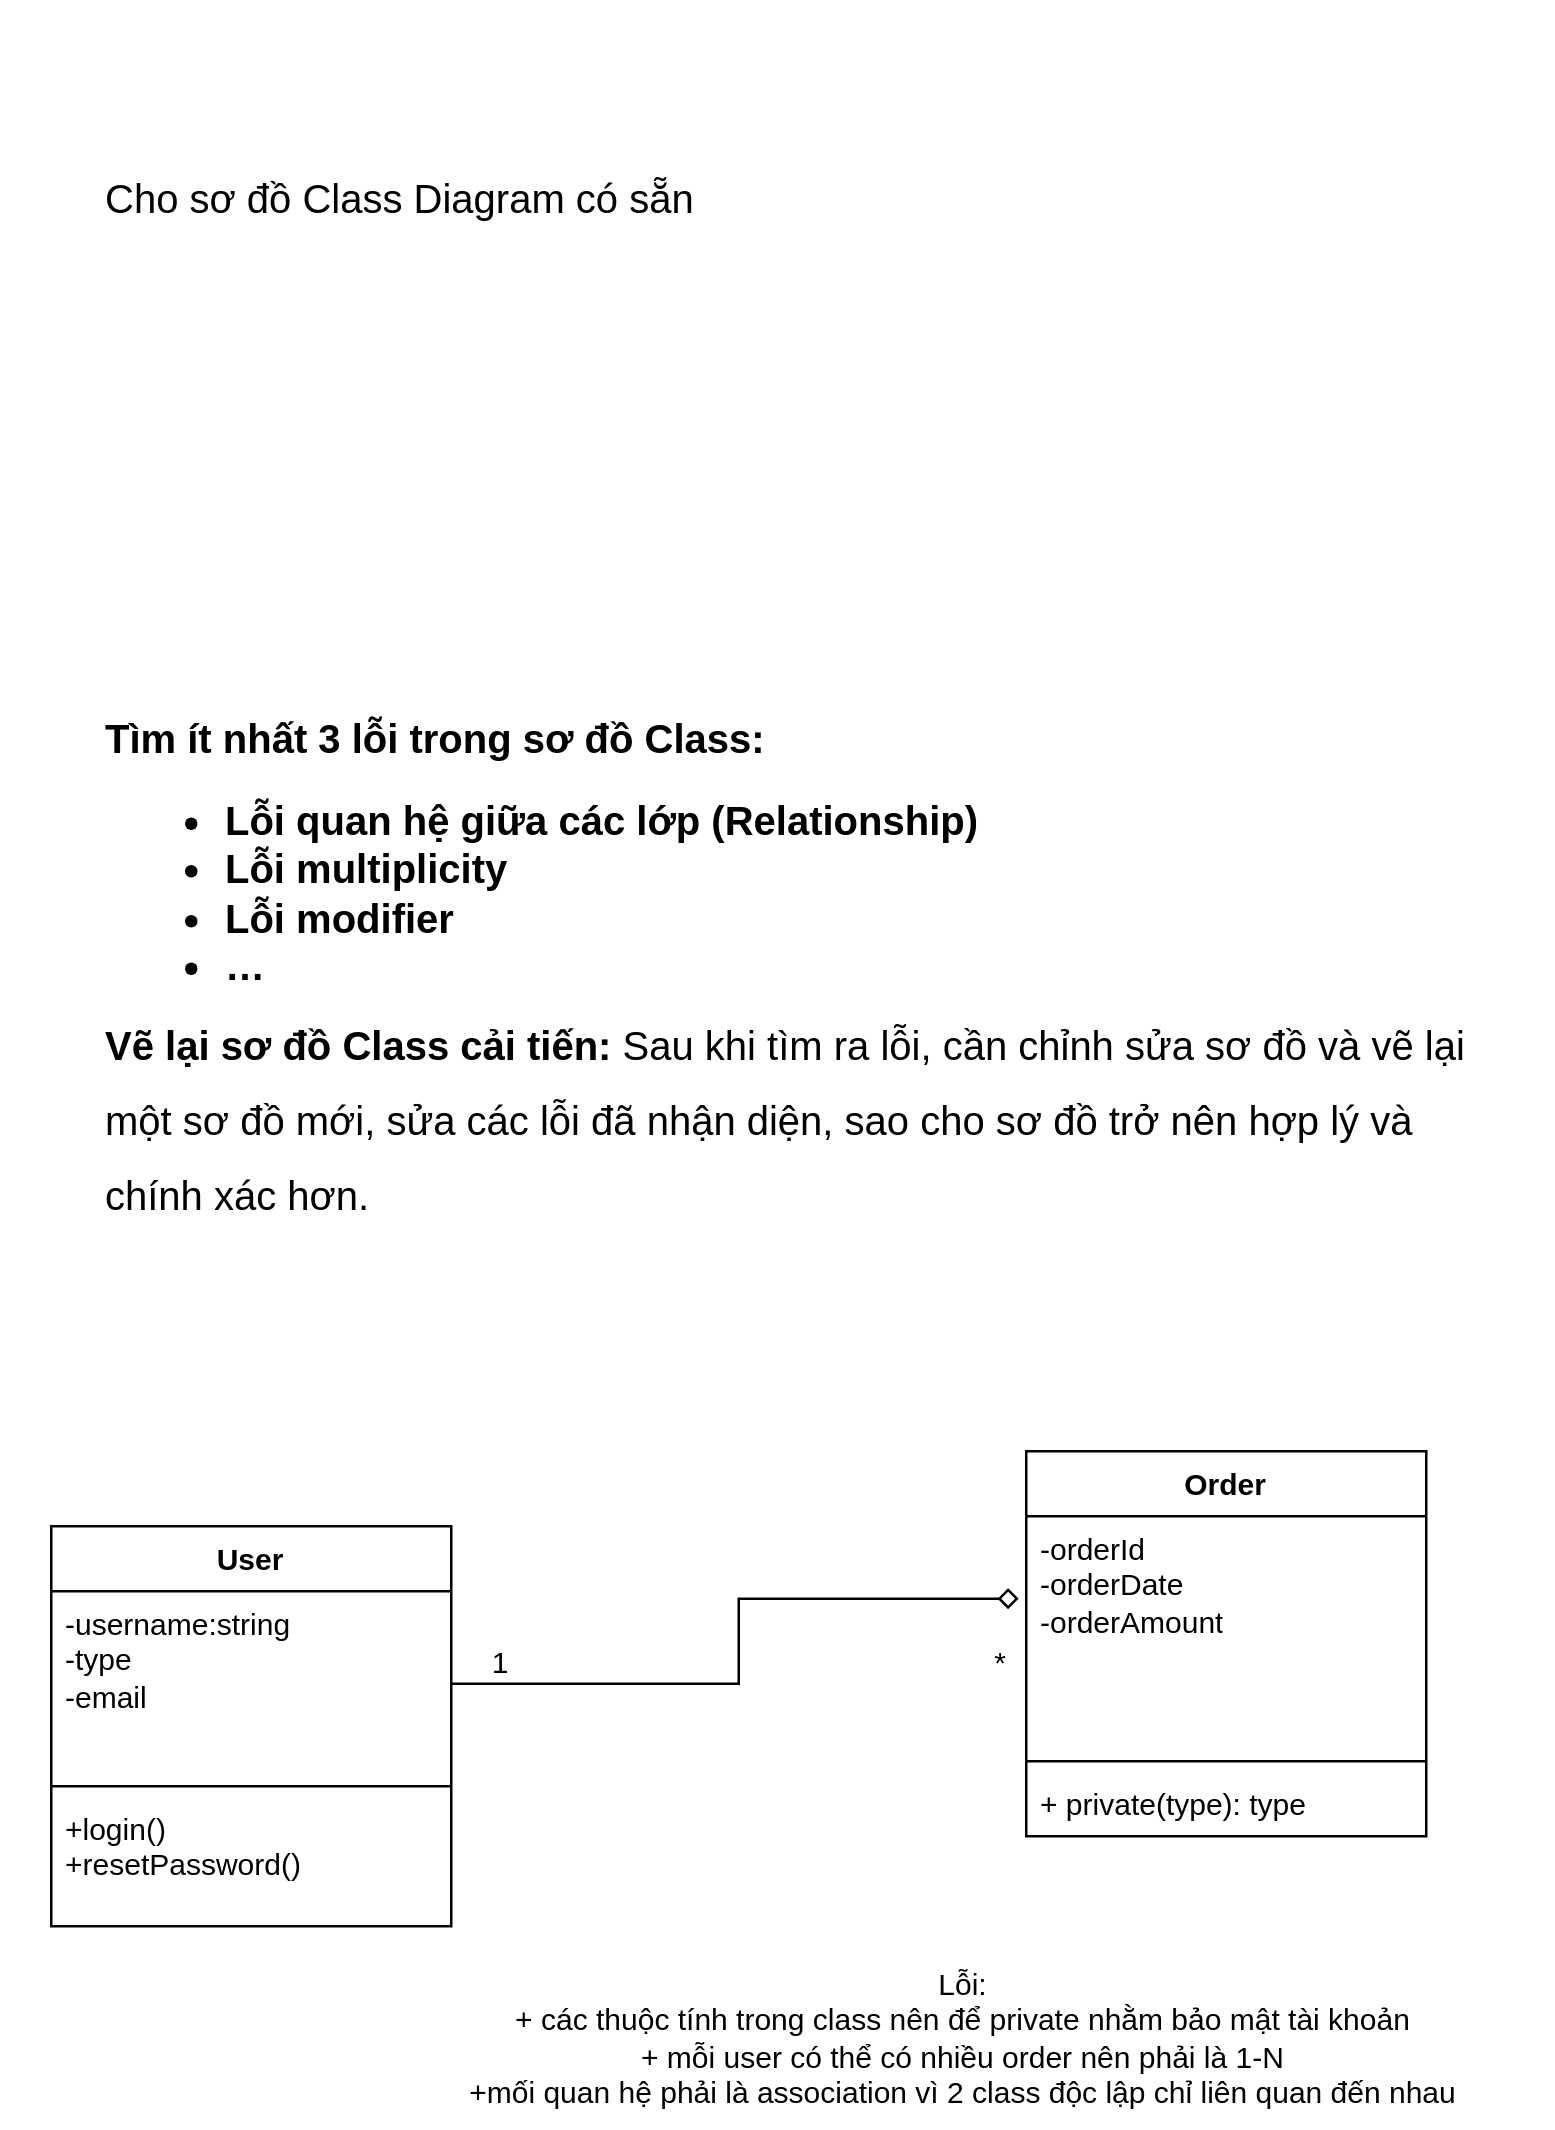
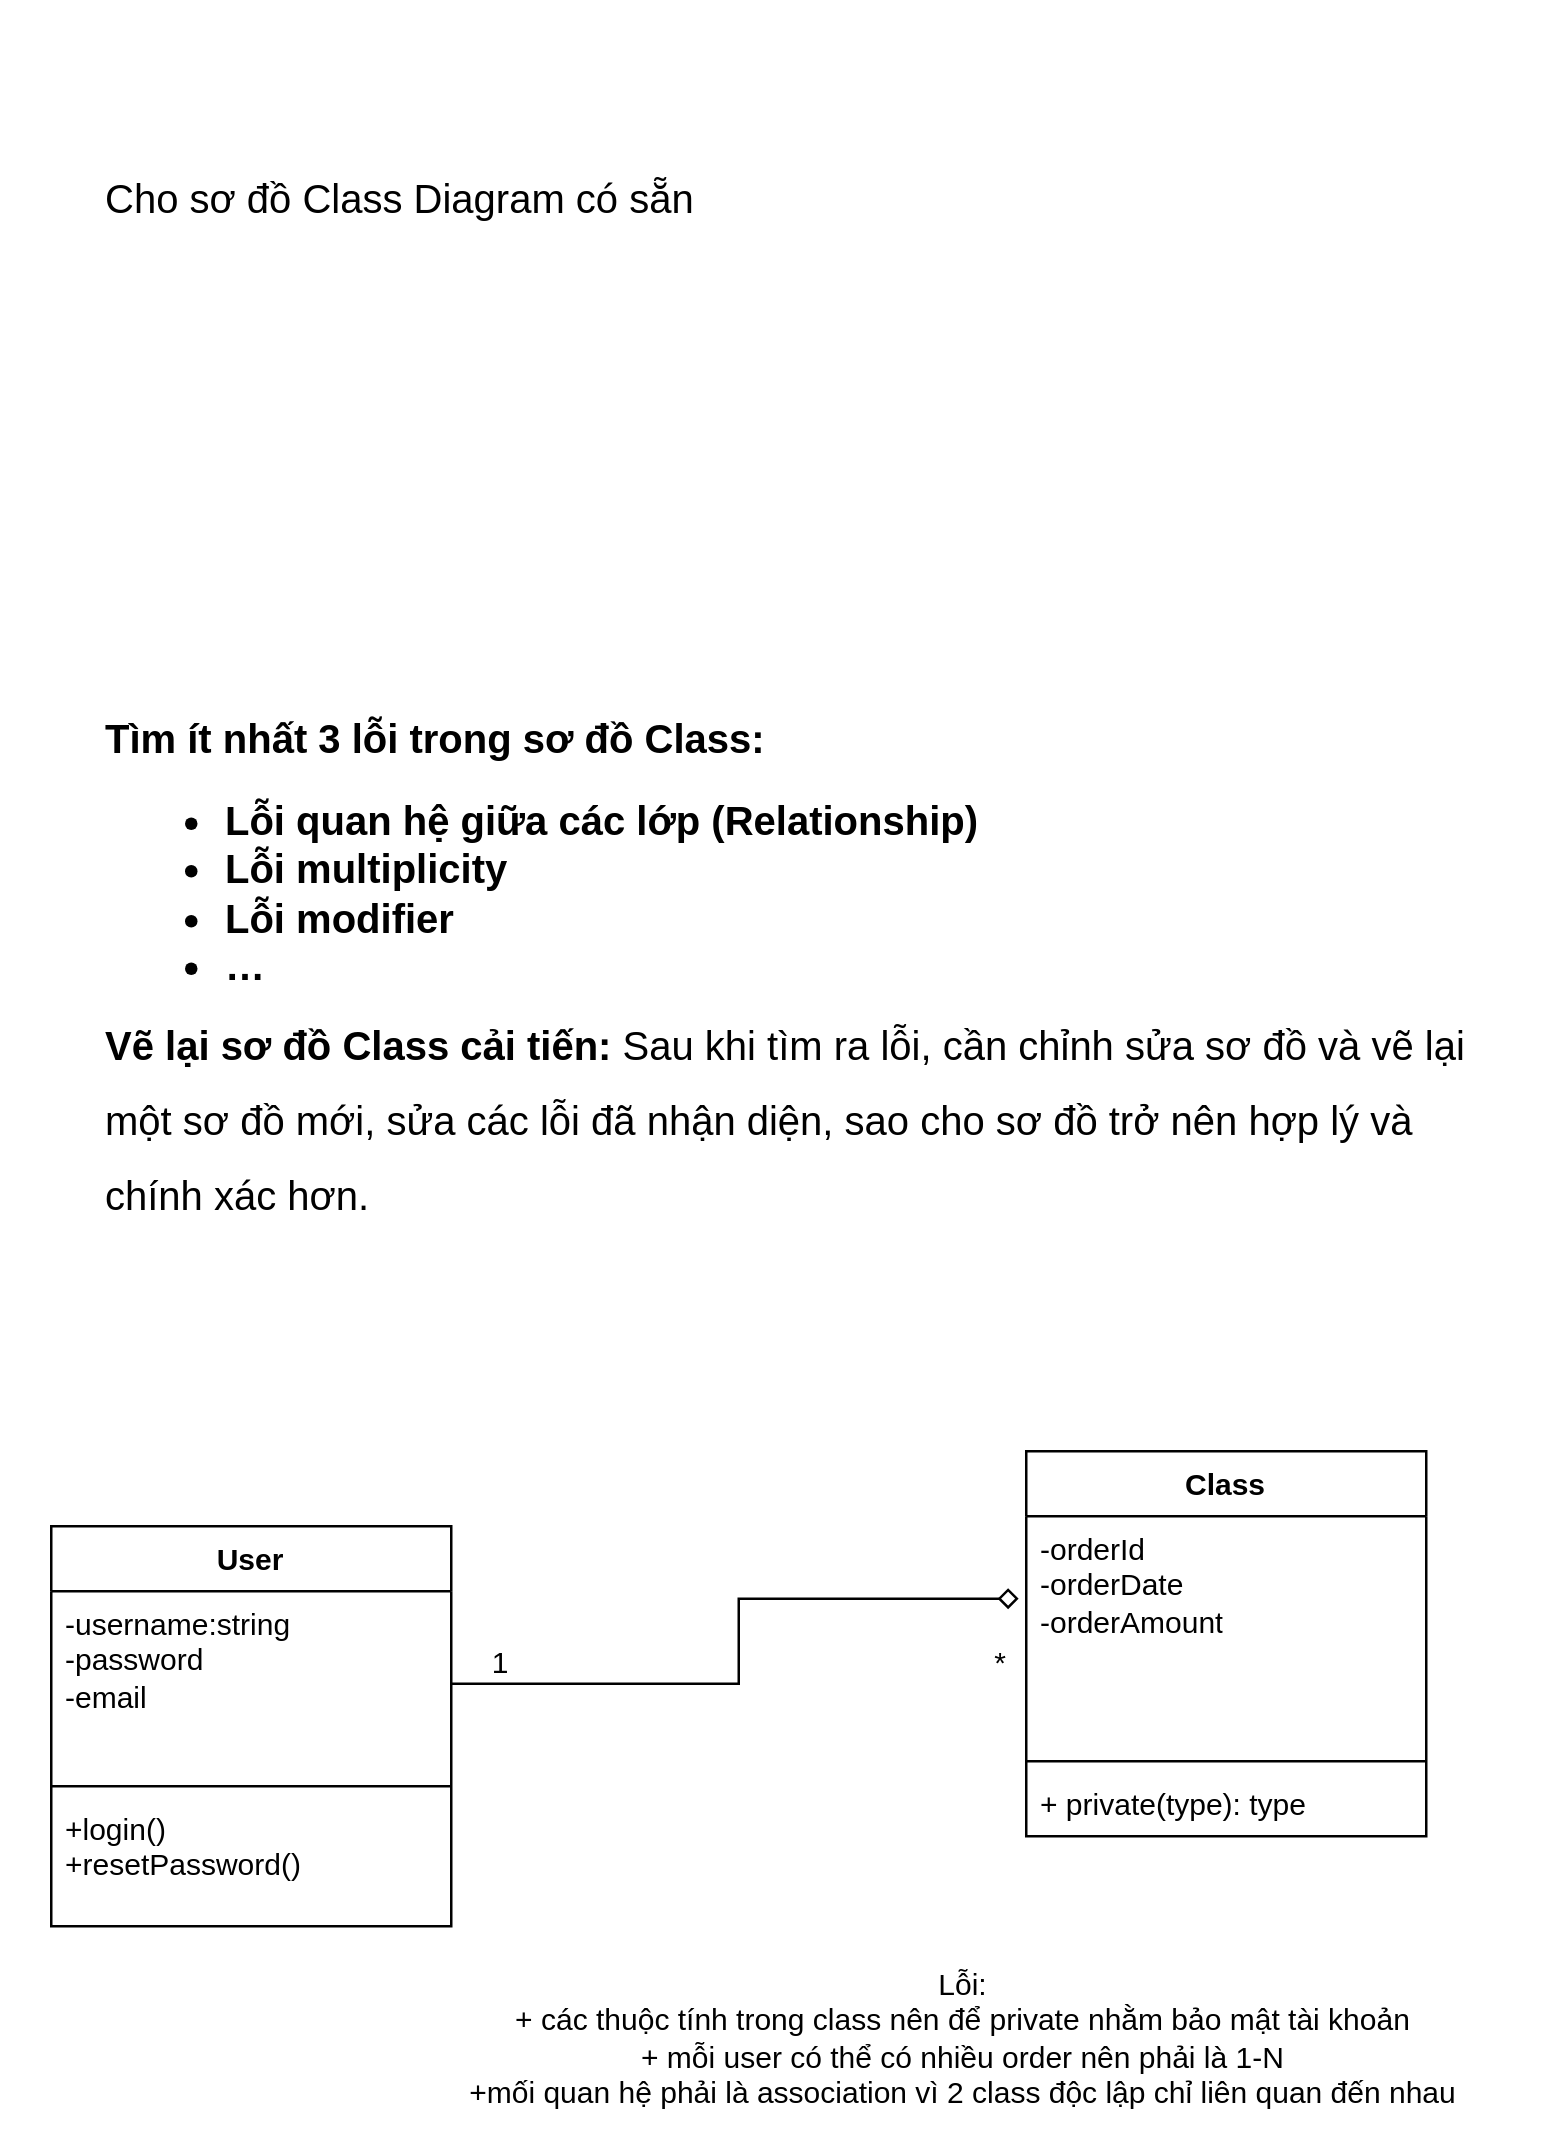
(1226, 1487) -> (1226, 1487)
(193, 1663) -> (193, 1663)
